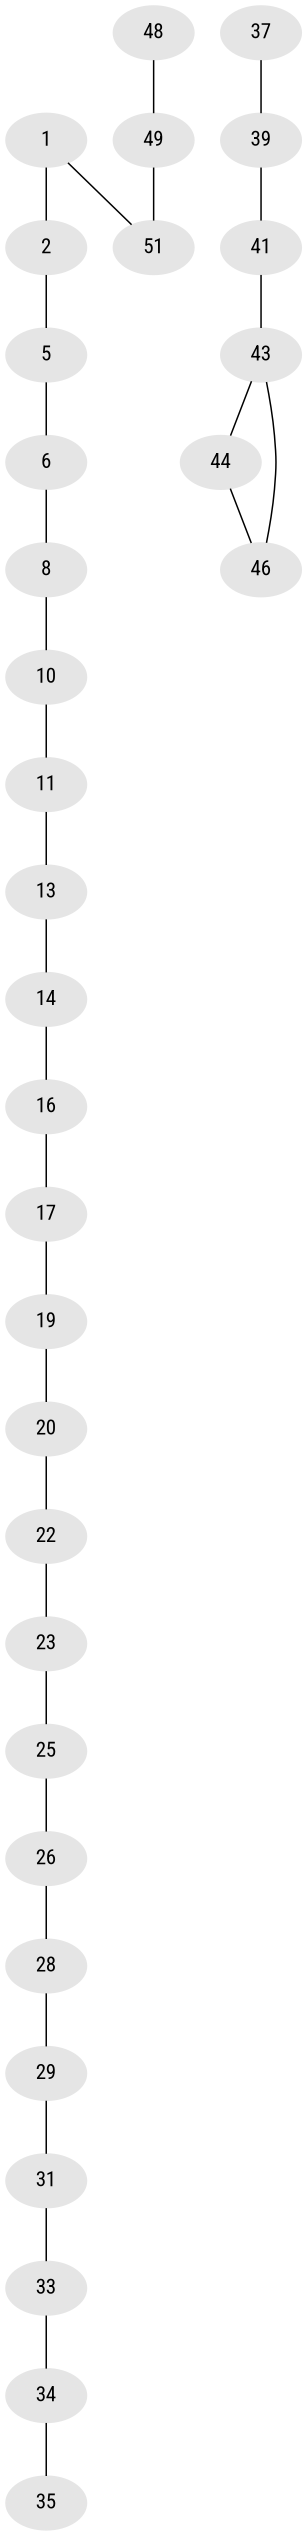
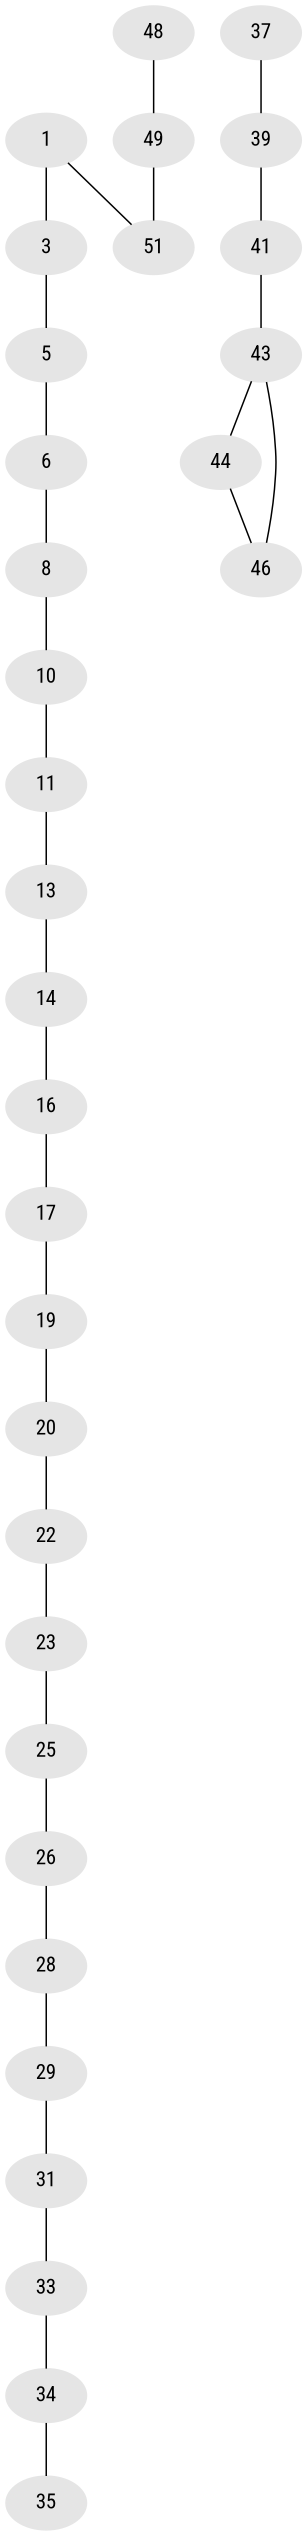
(46, 248) -> (46, 248)
